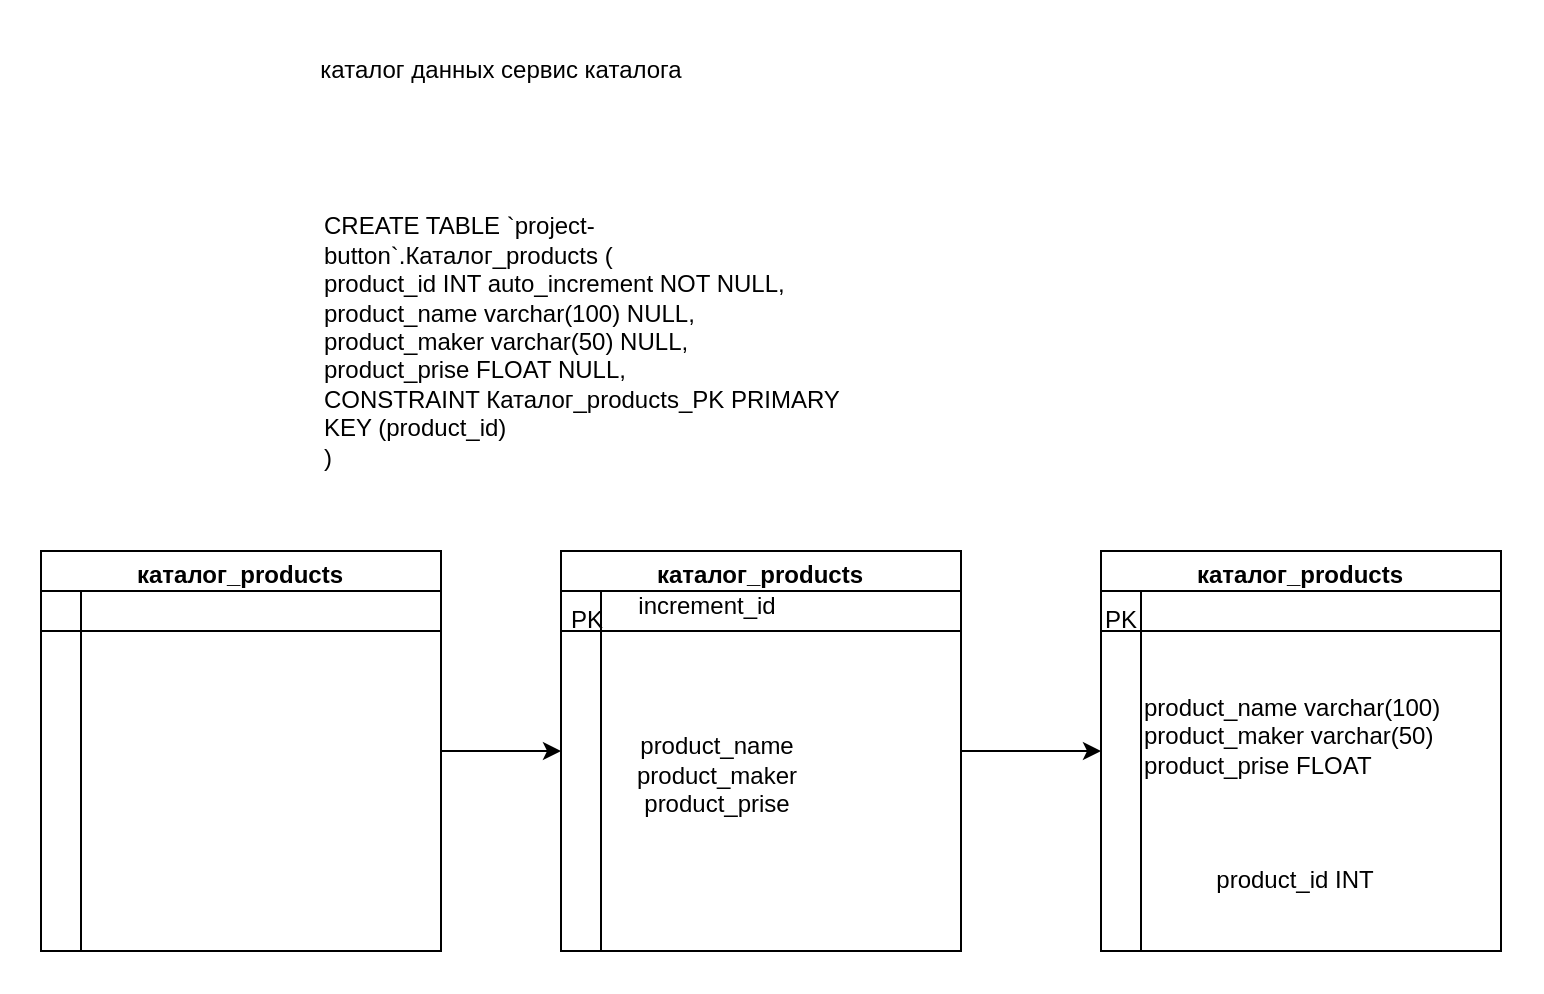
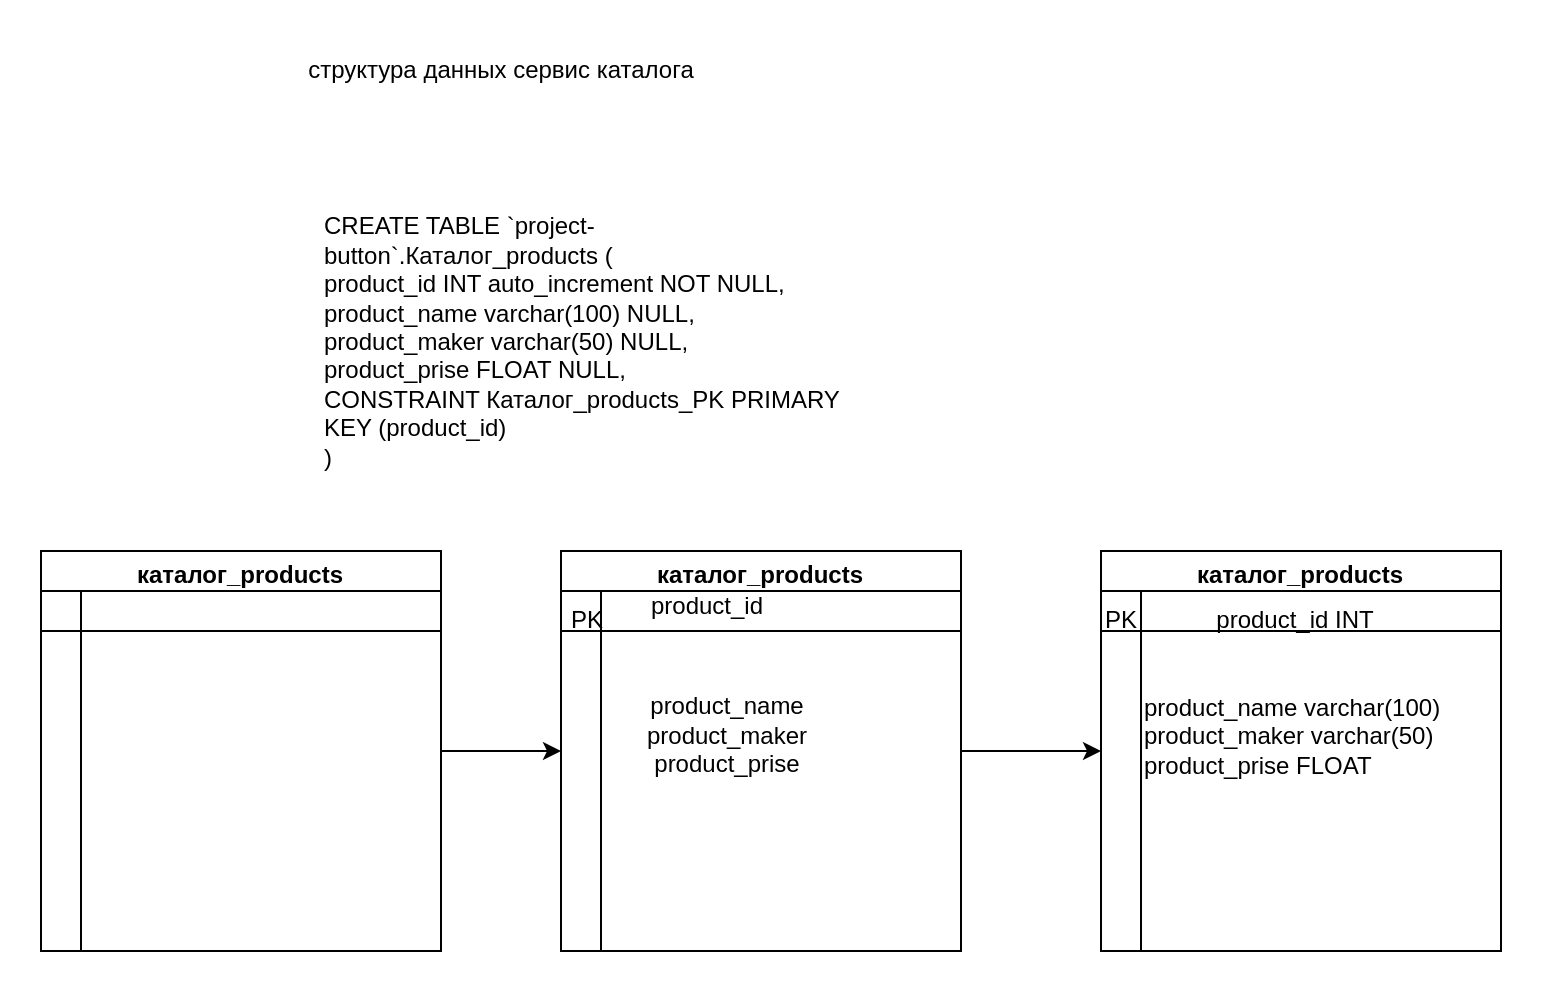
(502, 71) -> (502, 71)
(708, 591) -> (708, 591)
(717, 761) -> (727, 721)
(1295, 881) -> (1295, 621)
